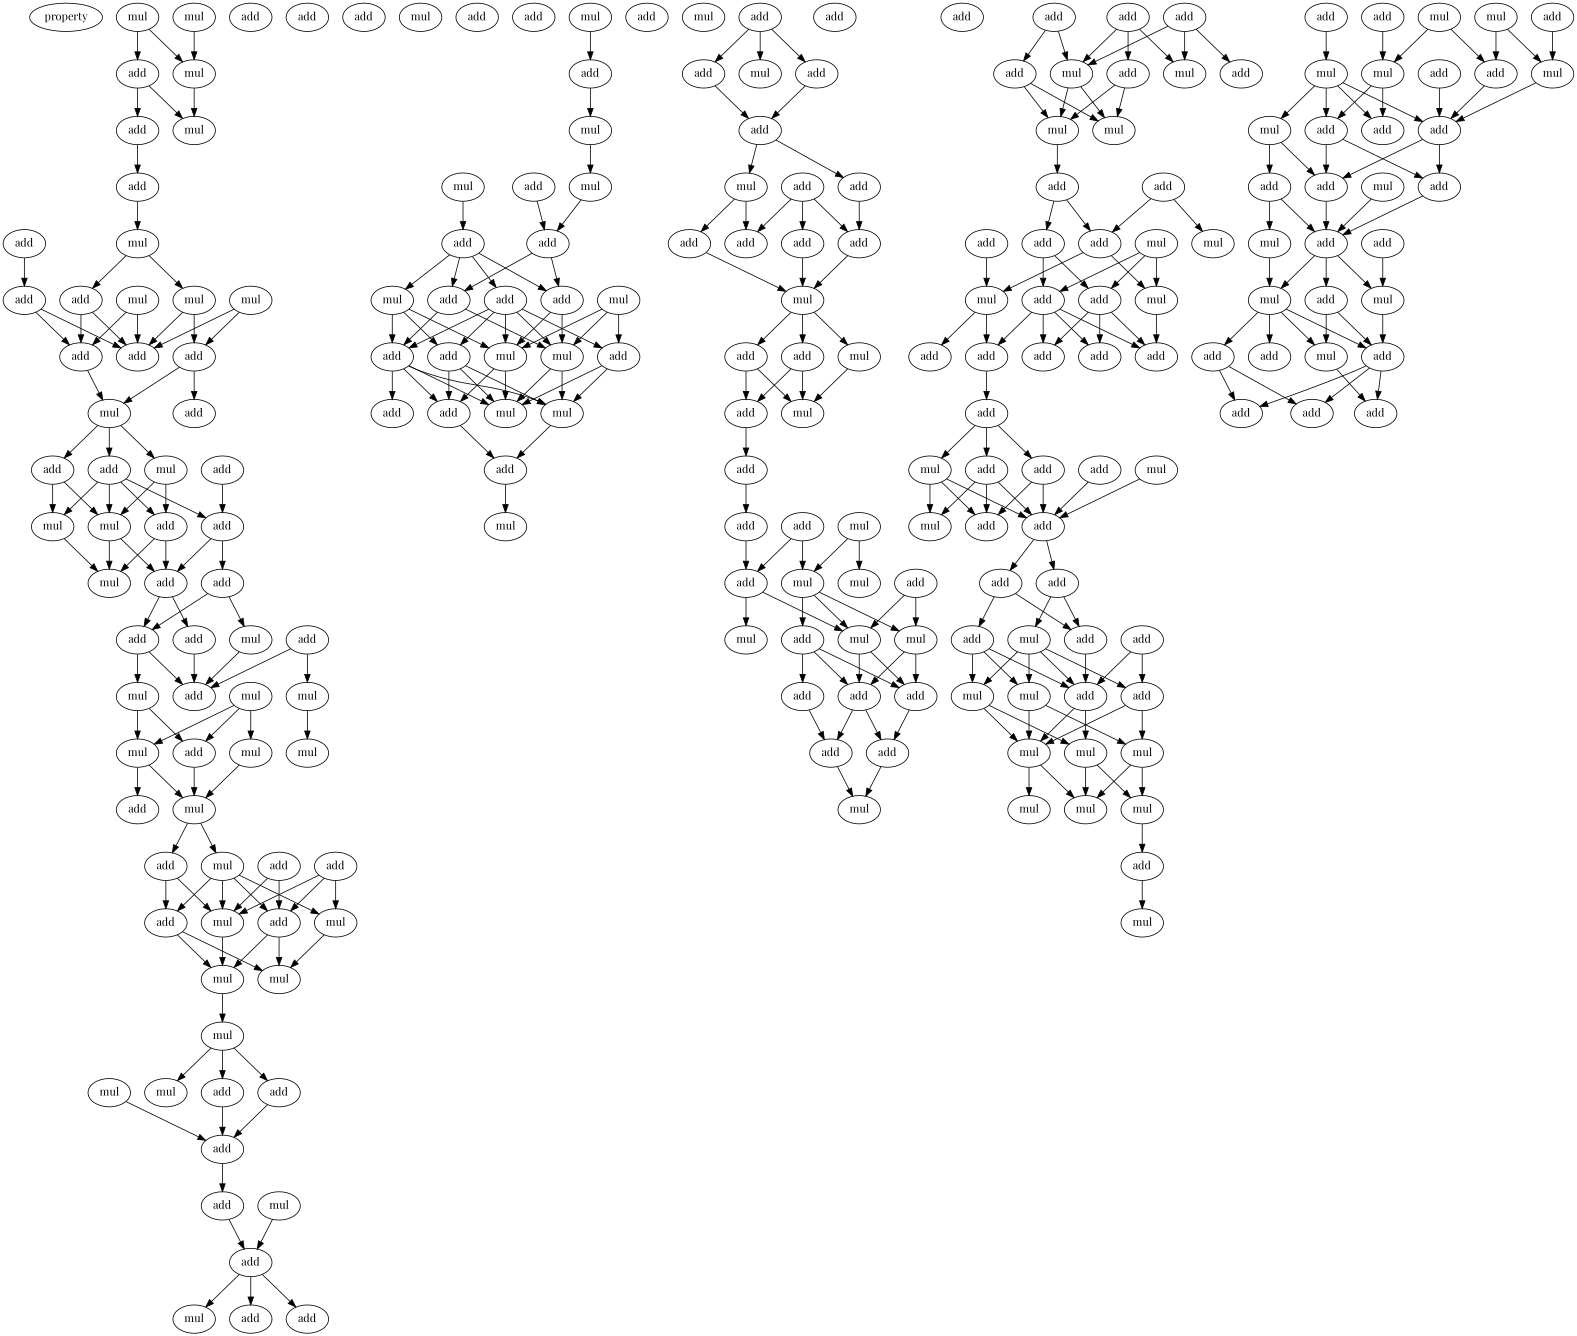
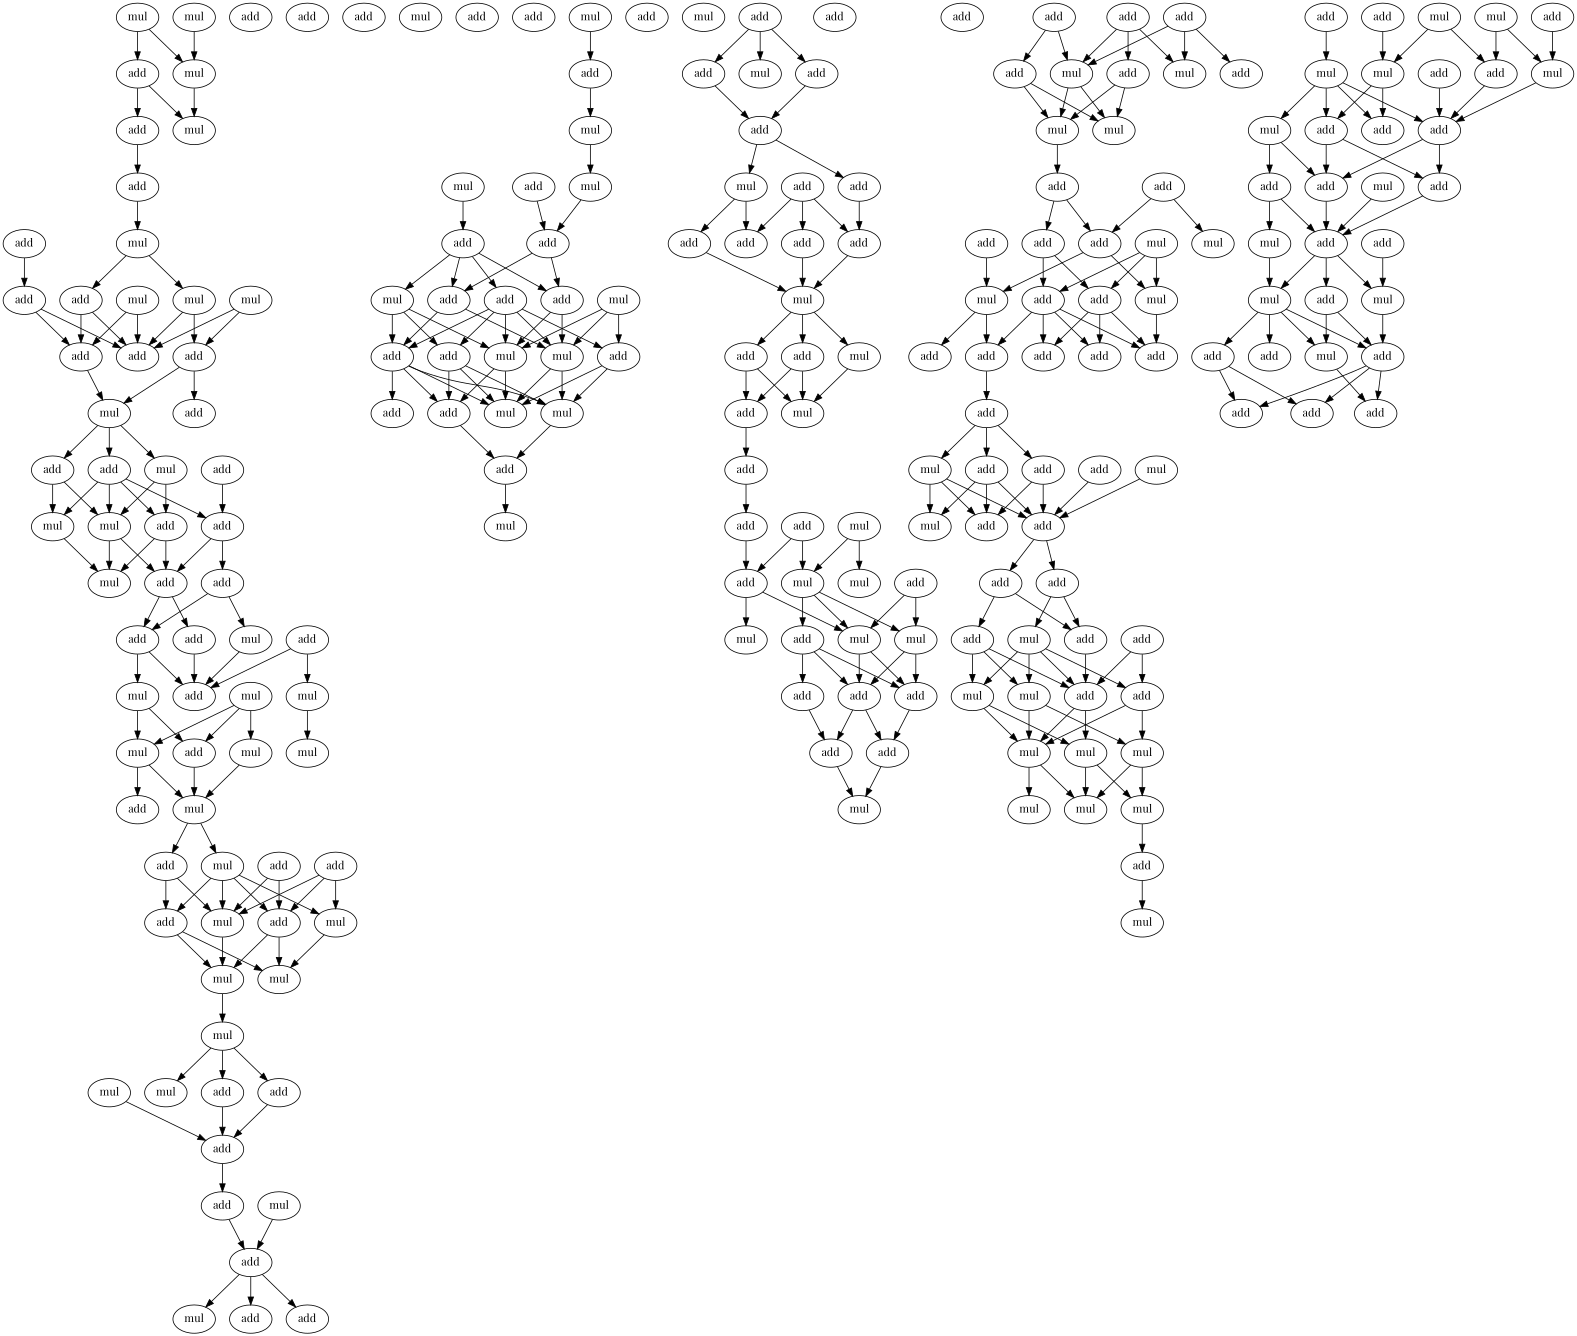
(66, 17) -> none
